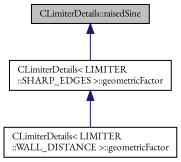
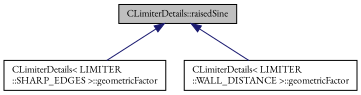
(90, 114) -> (224, 45)
